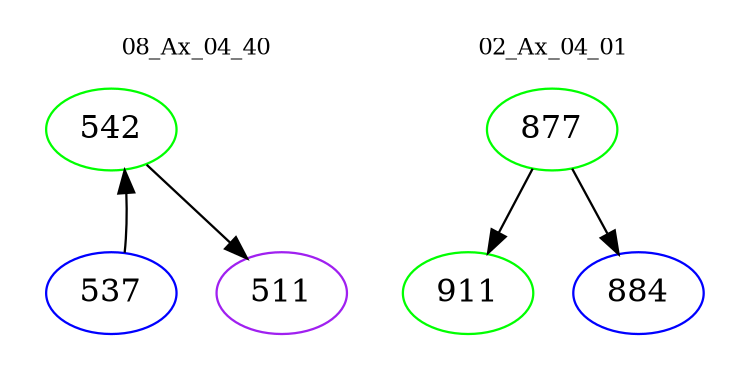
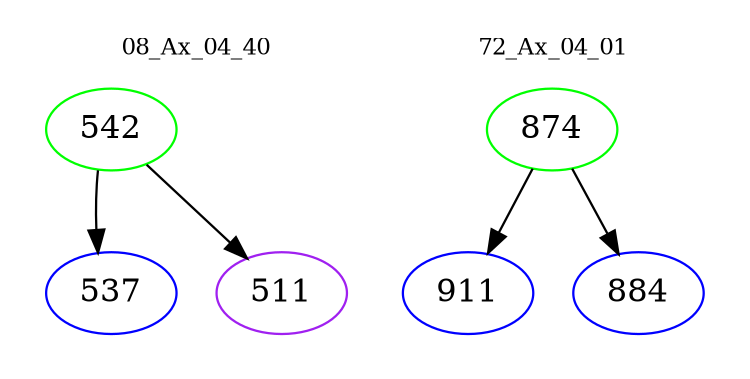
(553, 49) -> (553, 49)
(552, 130) -> (552, 130)
(127, 223) -> (96, 200)
(468, 293) -> (468, 293)
